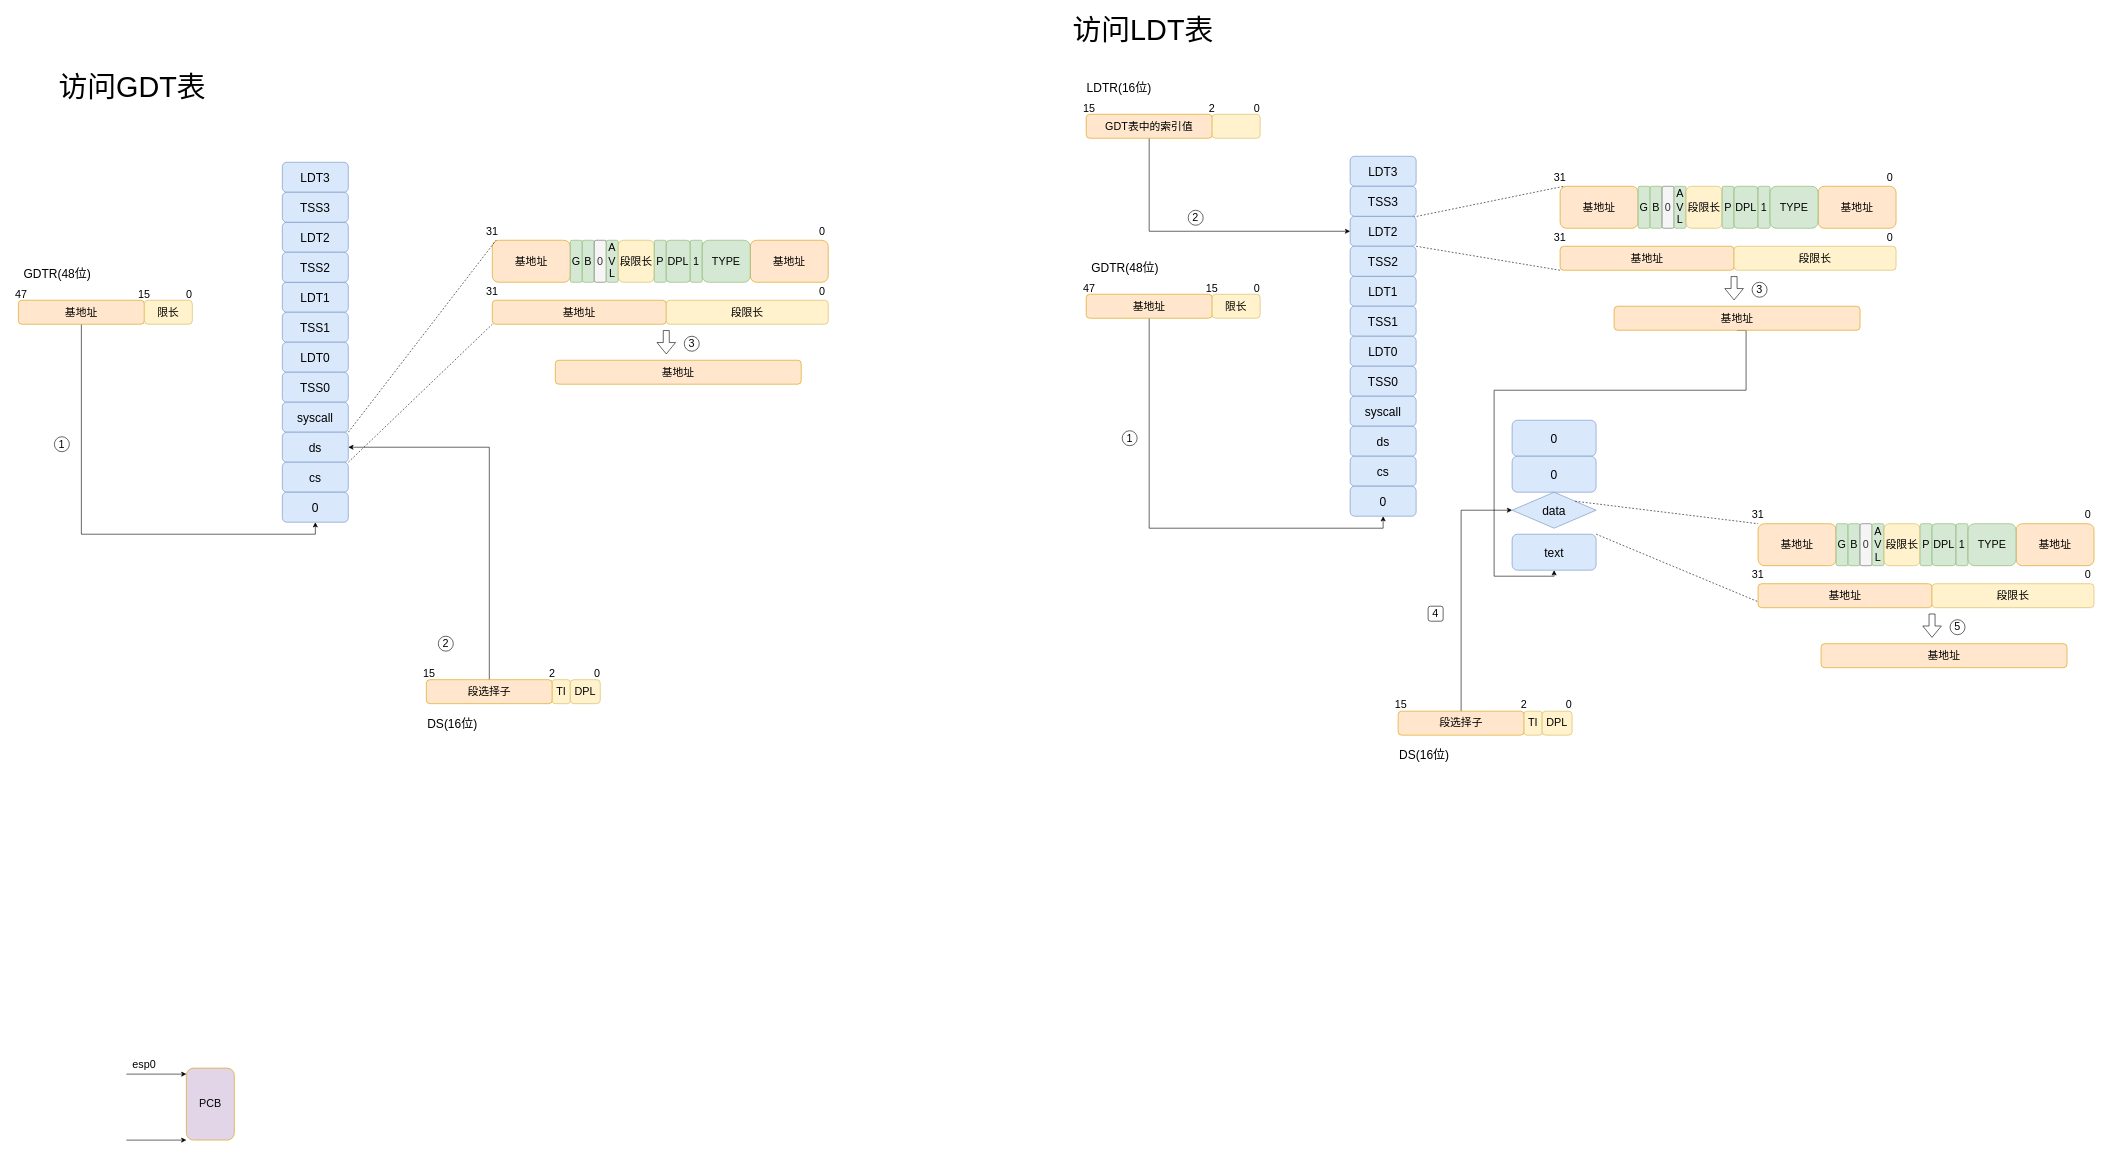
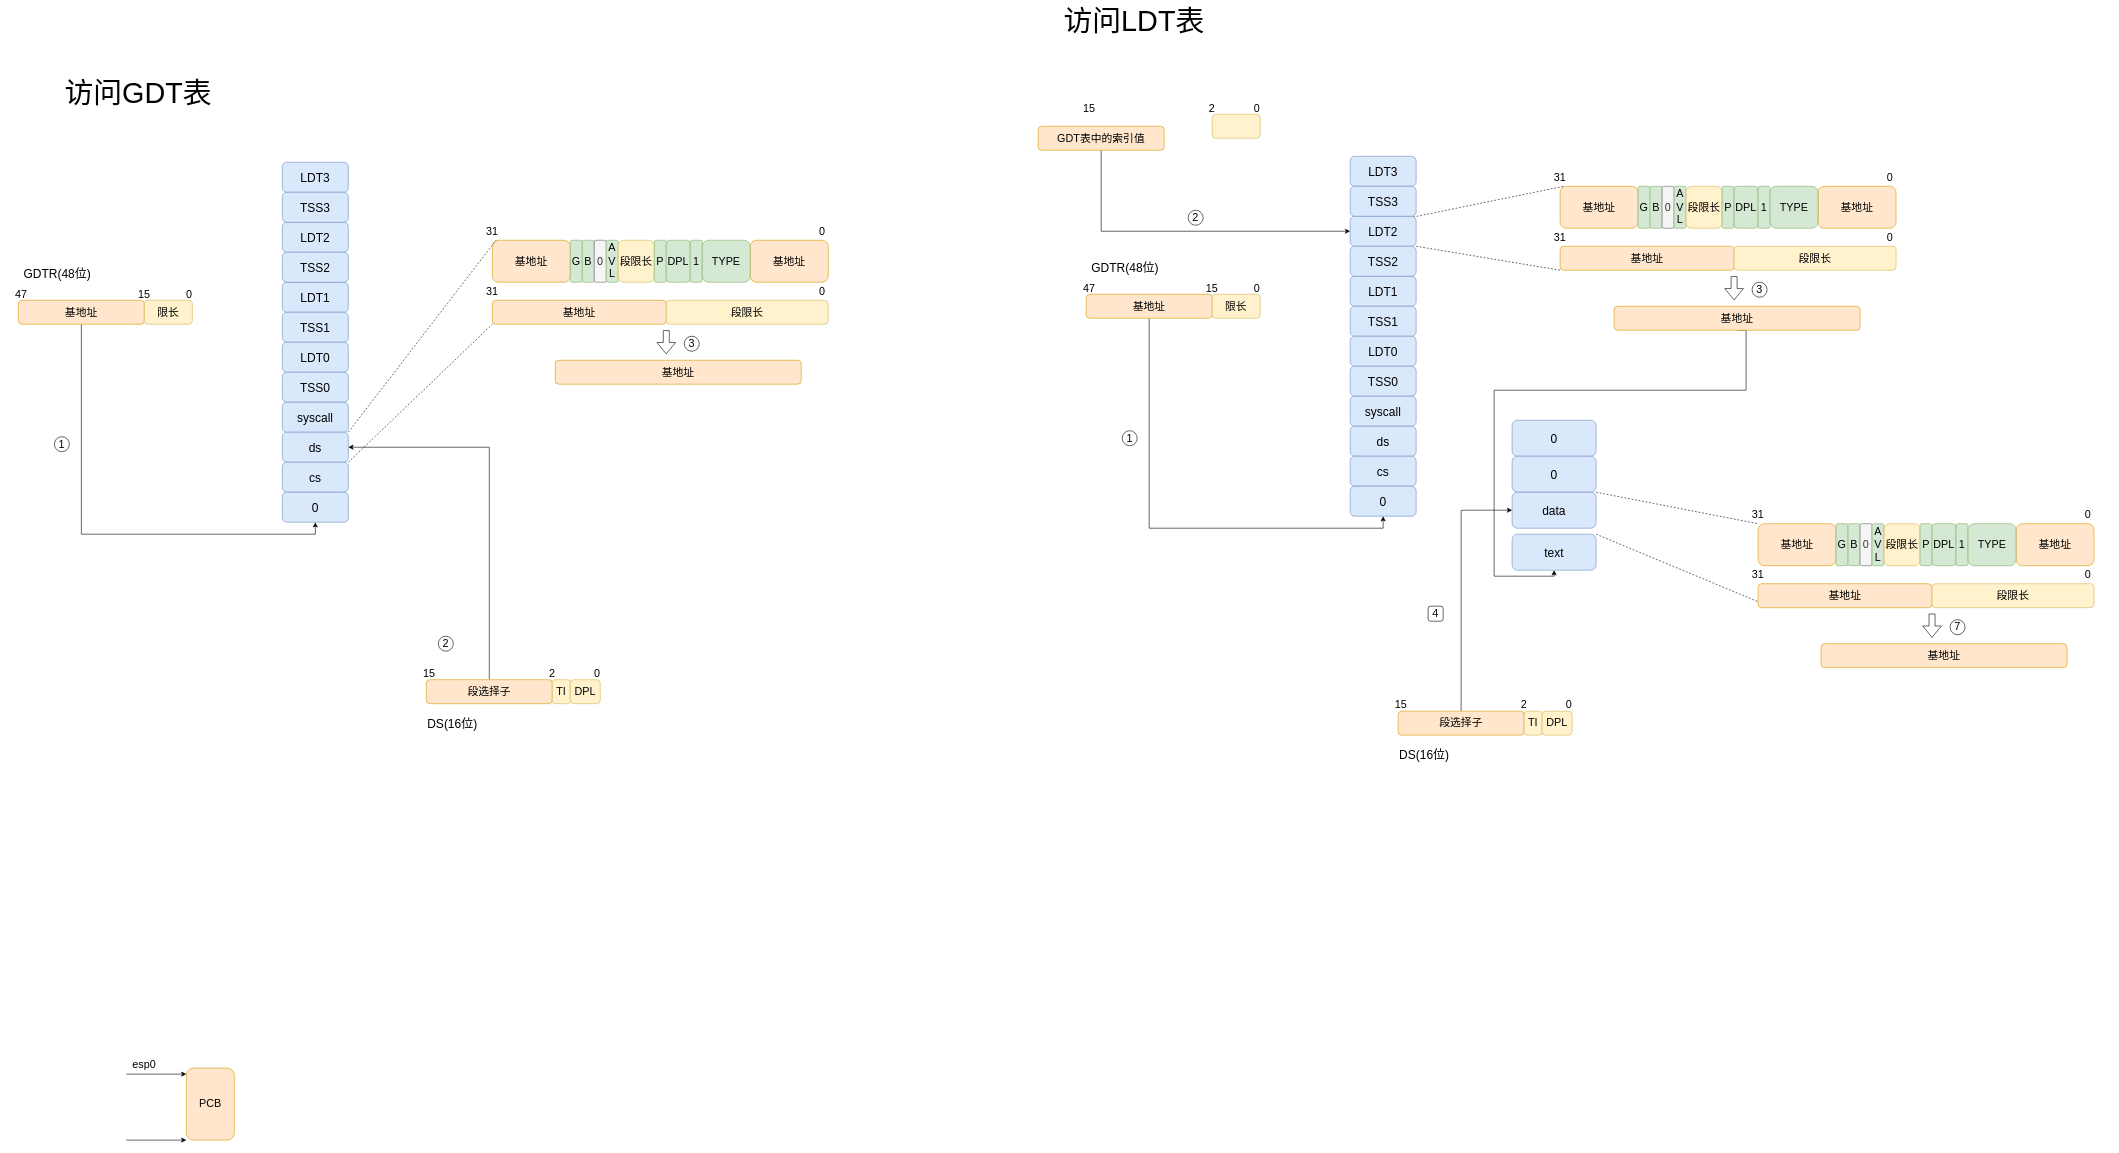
(1143, 30) -> (1134, 21)
(132, 87) -> (138, 93)
(1119, 87) -> none
(1149, 126) -> (1101, 138)
(1554, 510) -> (1554, 510)
(1958, 627) -> (1958, 627)
(210, 1104) -> (210, 1104)
